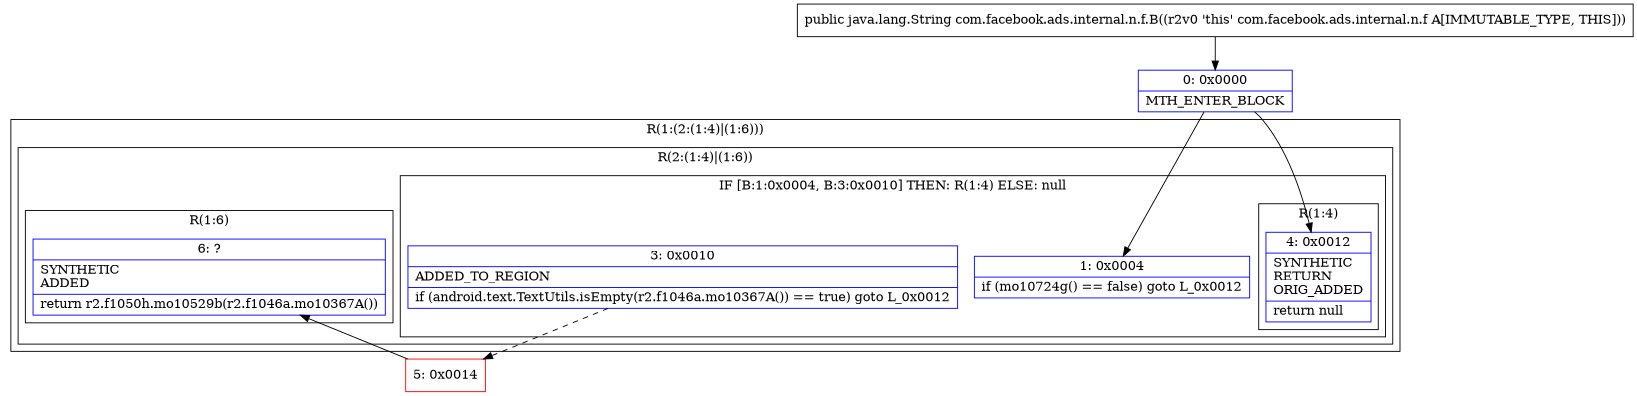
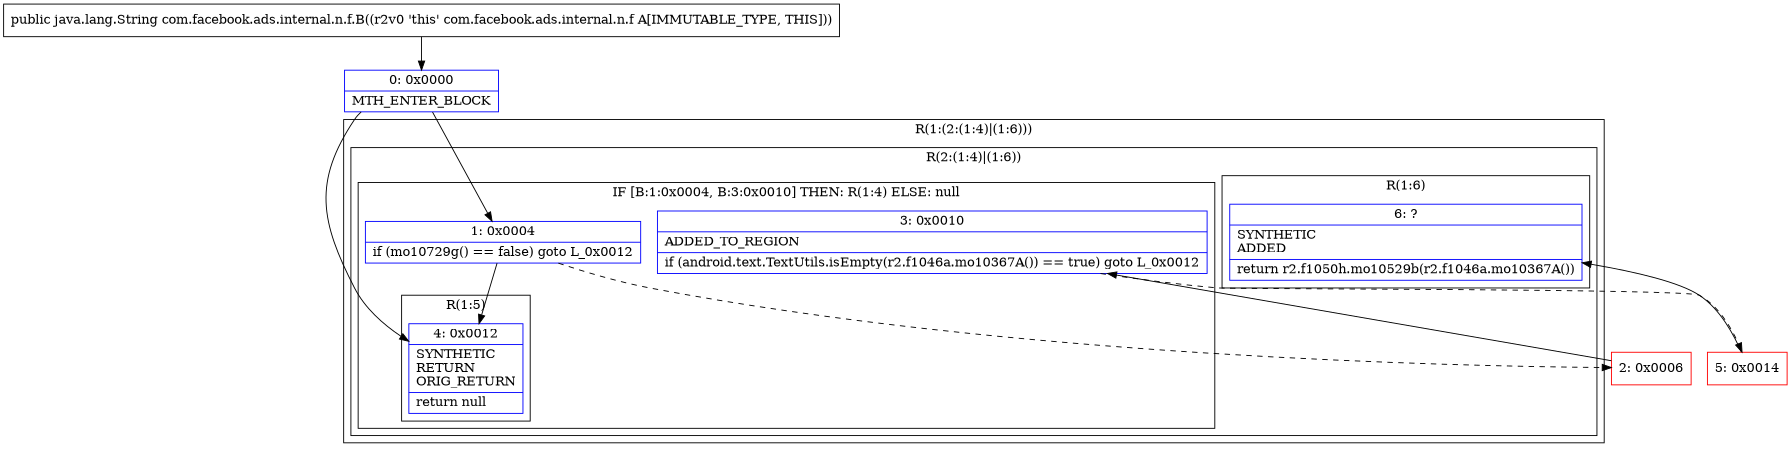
(1318, 214) -> (466, 306)
(1112, 287) -> (503, 252)
none -> (489, 289)
(1318, 290) -> (466, 382)
none -> (1651, 369)
